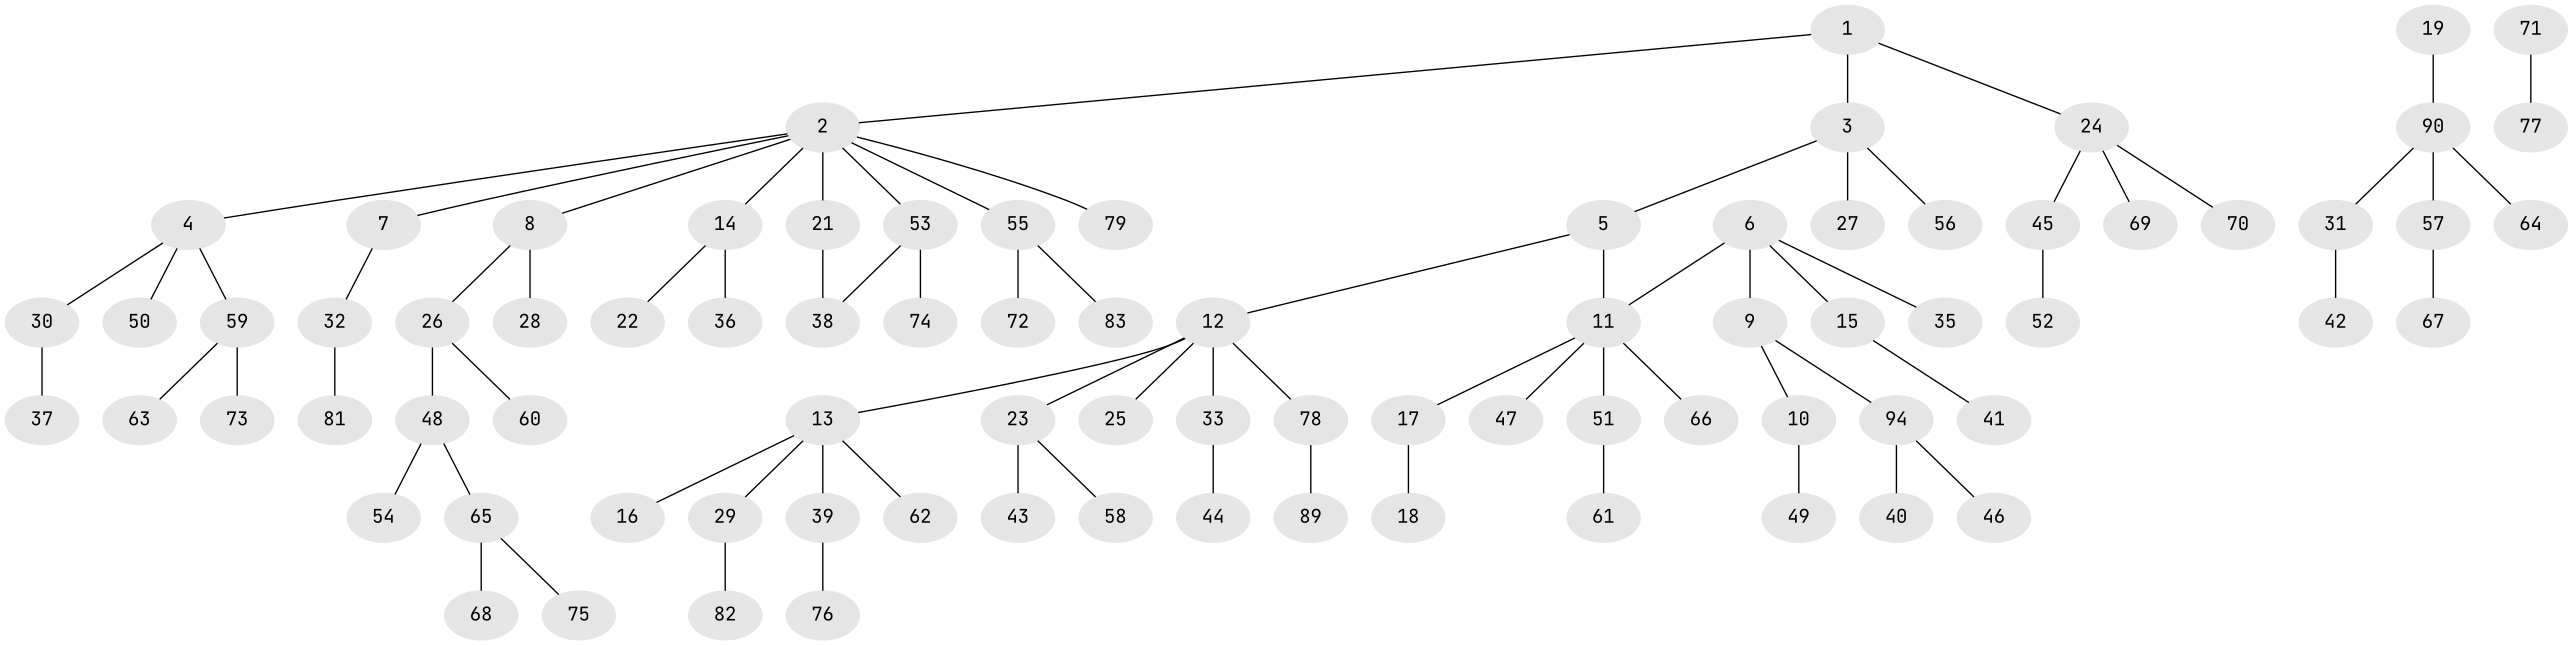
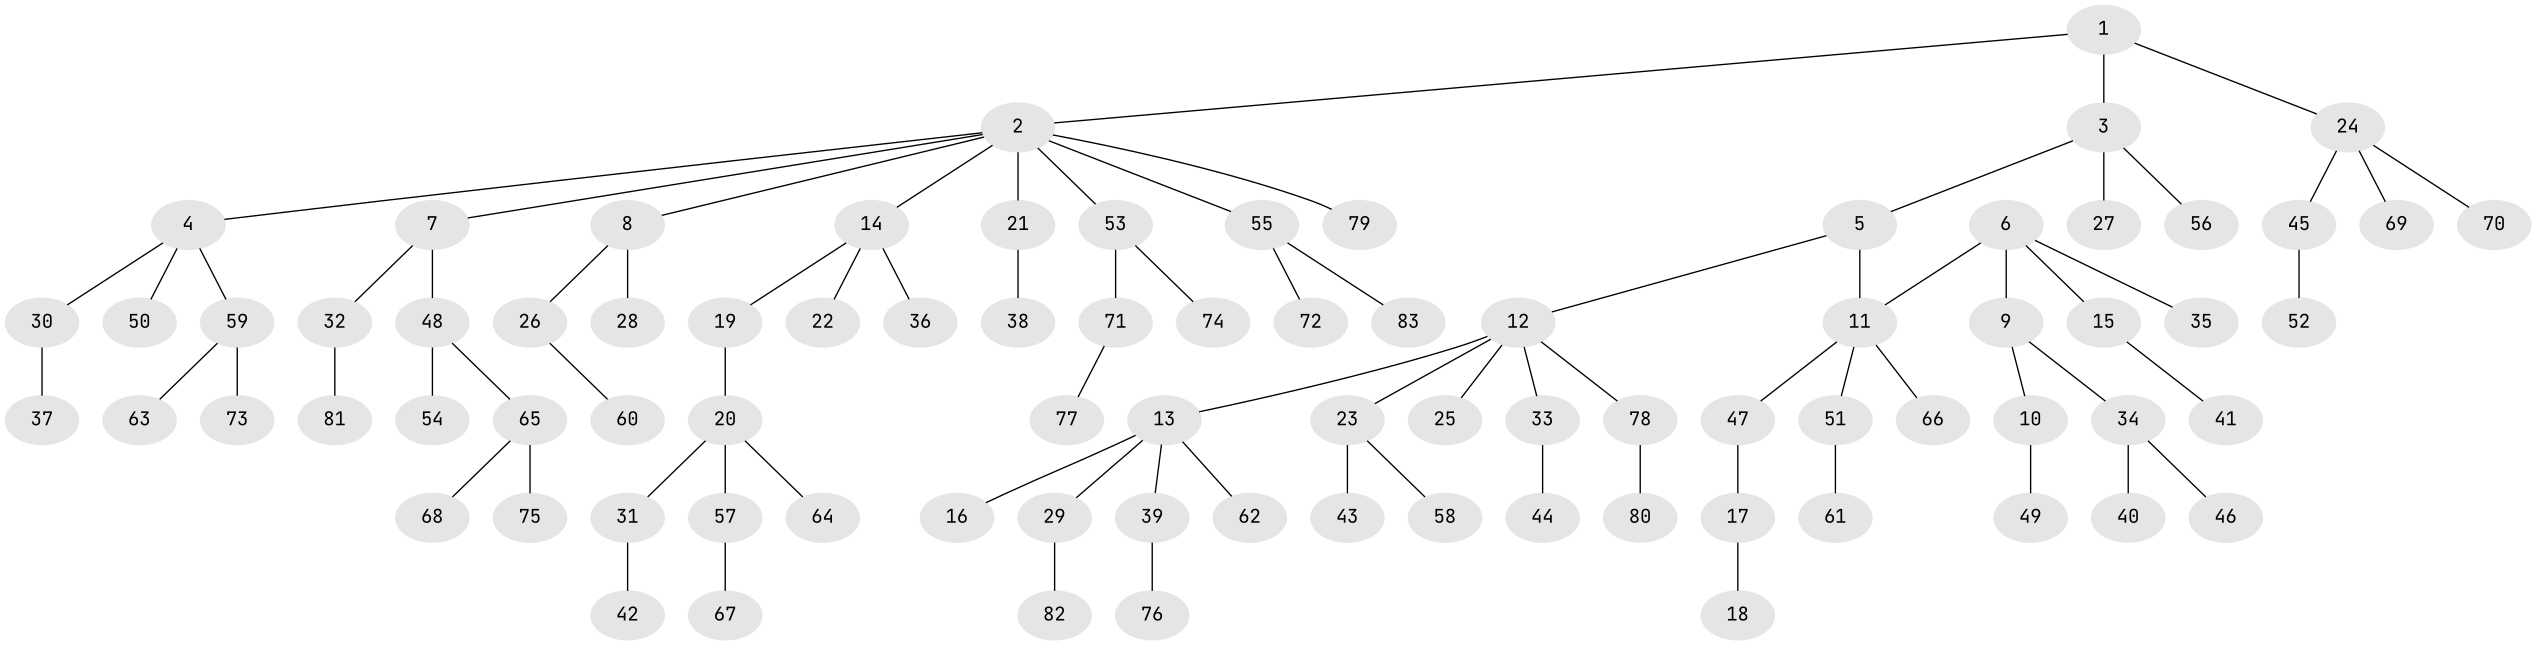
(2433, 127) -> (725, 420)
none -> (798, 274)
(872, 274) -> (1116, 274)
(1506, 371) -> (1738, 469)
(432, 372) -> (432, 274)
(1896, 420) -> (2128, 420)
(1311, 518) -> (1640, 518)
